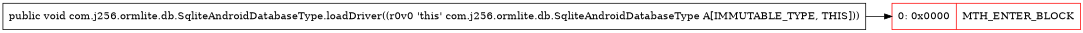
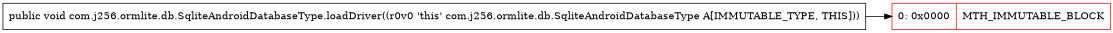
(1018, 16) -> (1033, 16)
